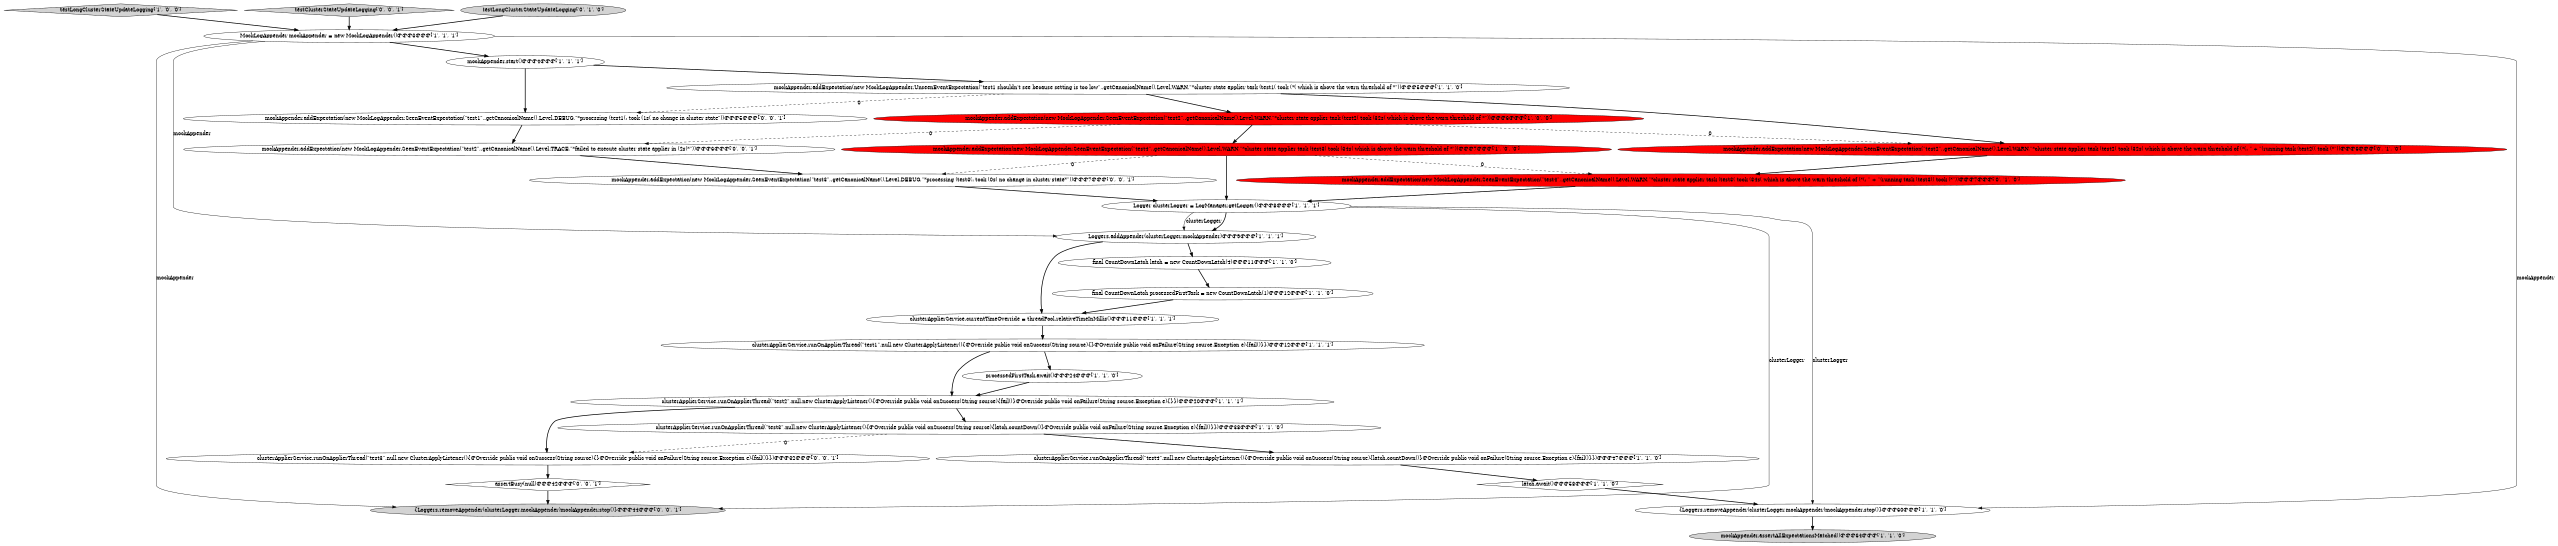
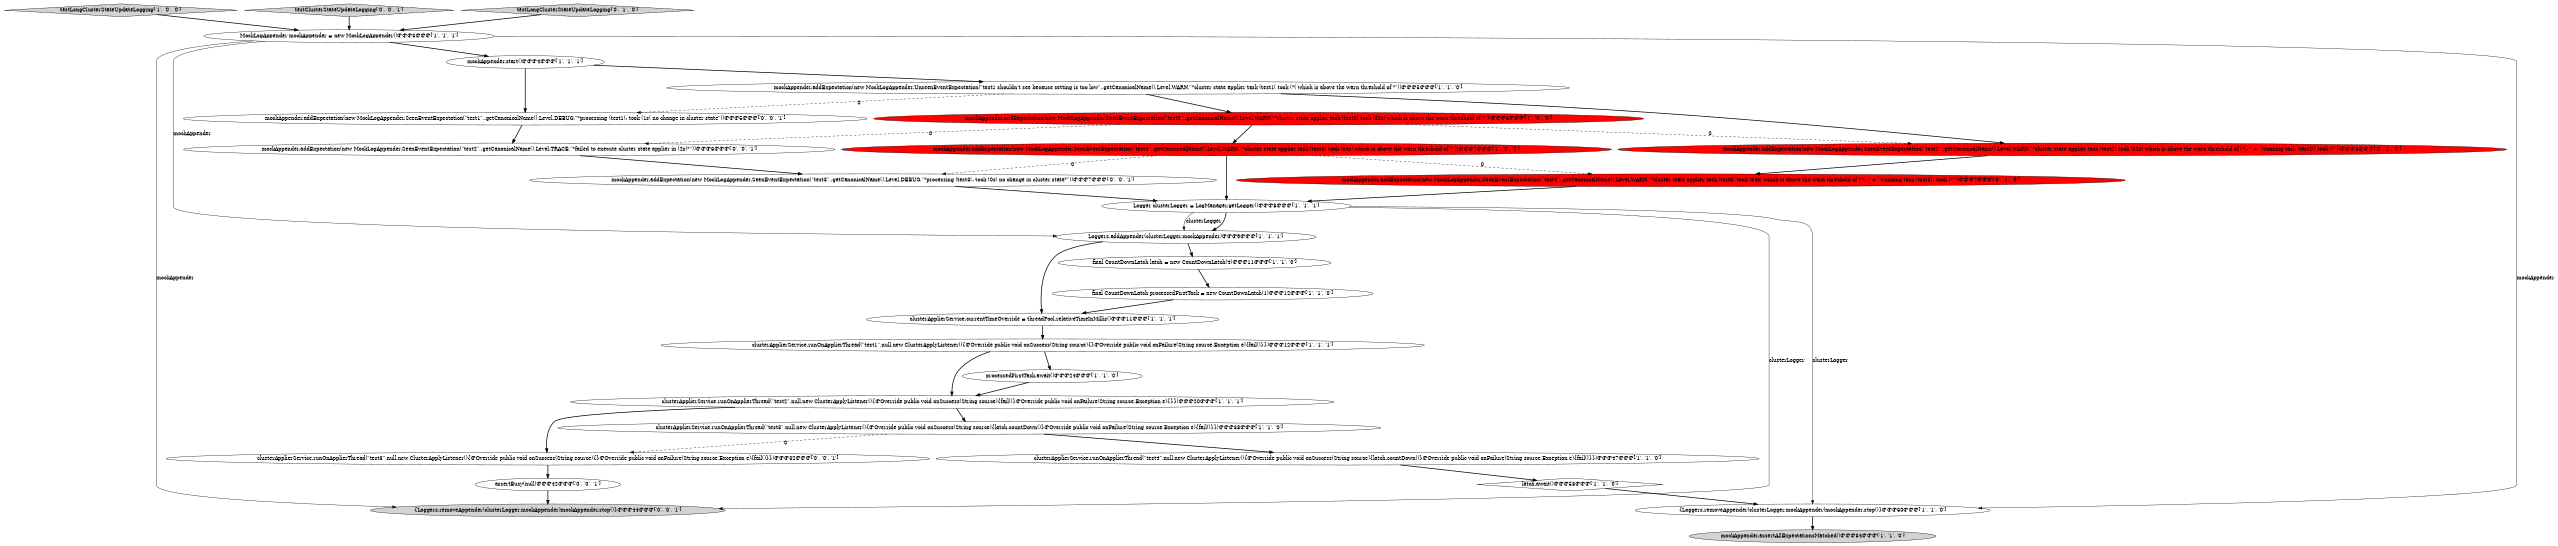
(543, 10) -> (578, 10)
(548, 484) -> (548, 484)
